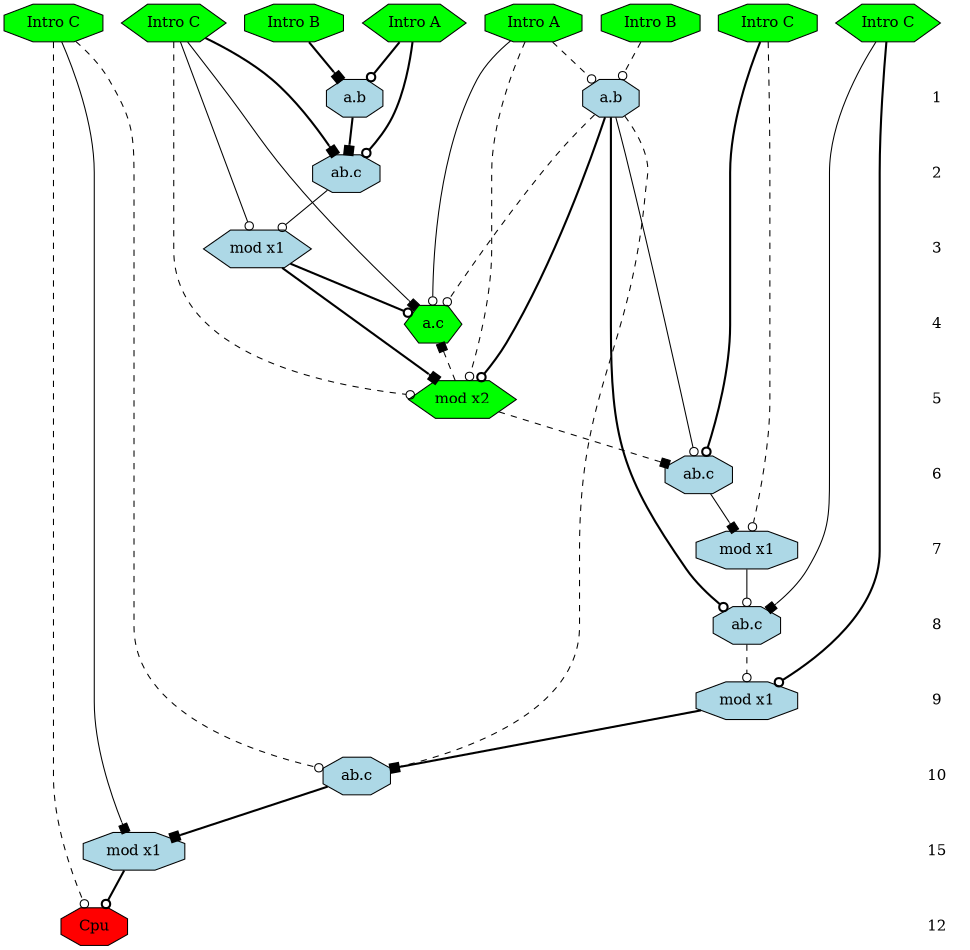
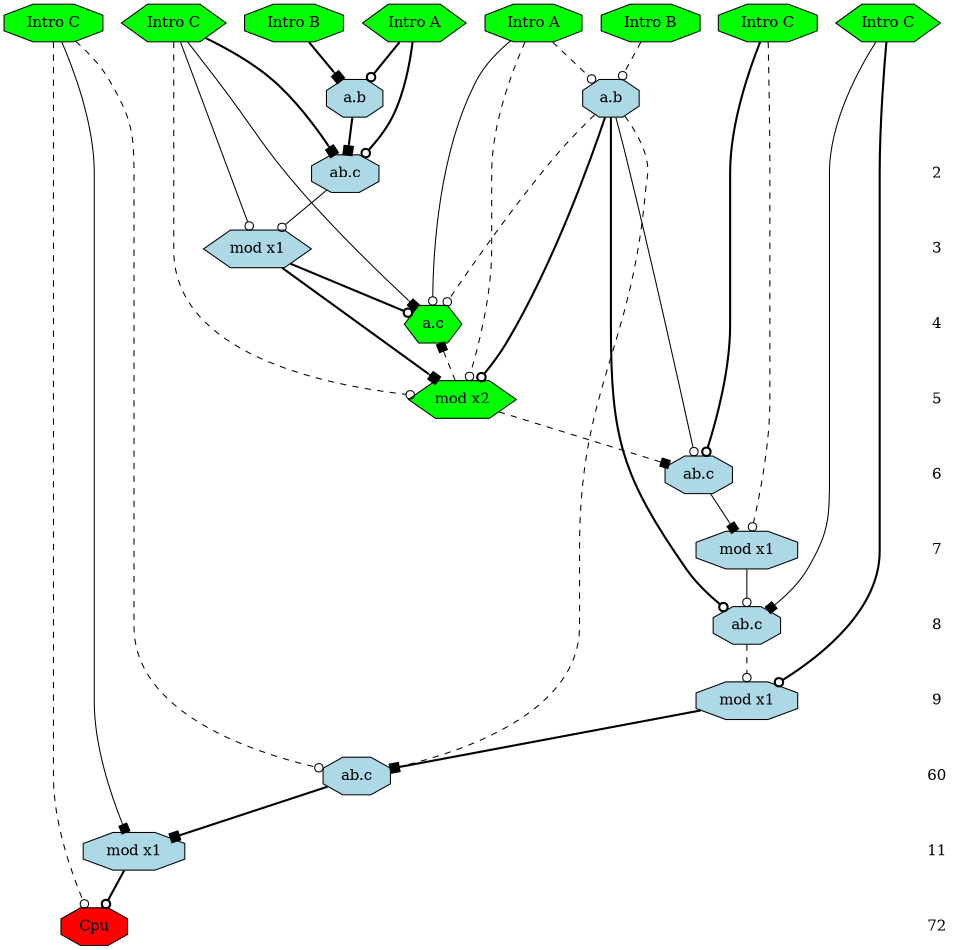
(937, 98) -> none
(937, 776) -> (937, 776)
(937, 851) -> (937, 851)
(937, 927) -> (937, 927)
